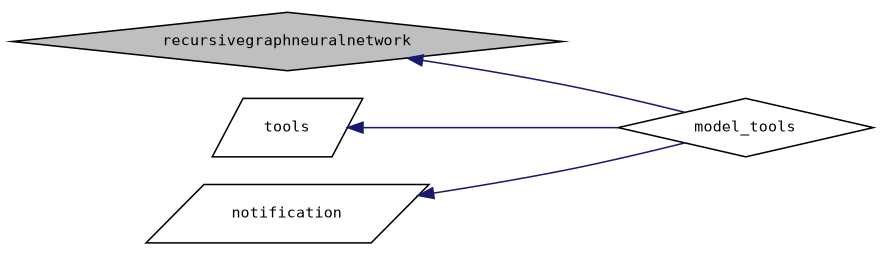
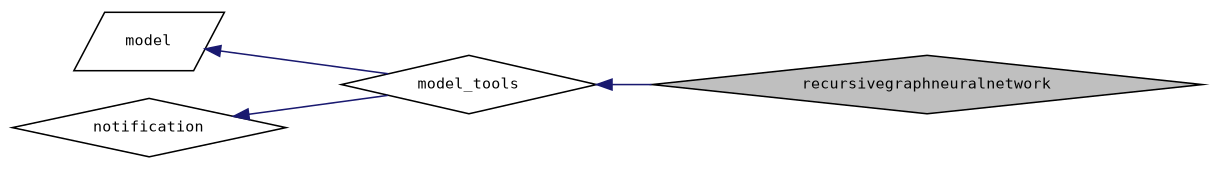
(554, 83) -> (632, 85)
(288, 128) -> (149, 42)
(288, 214) -> (149, 128)
